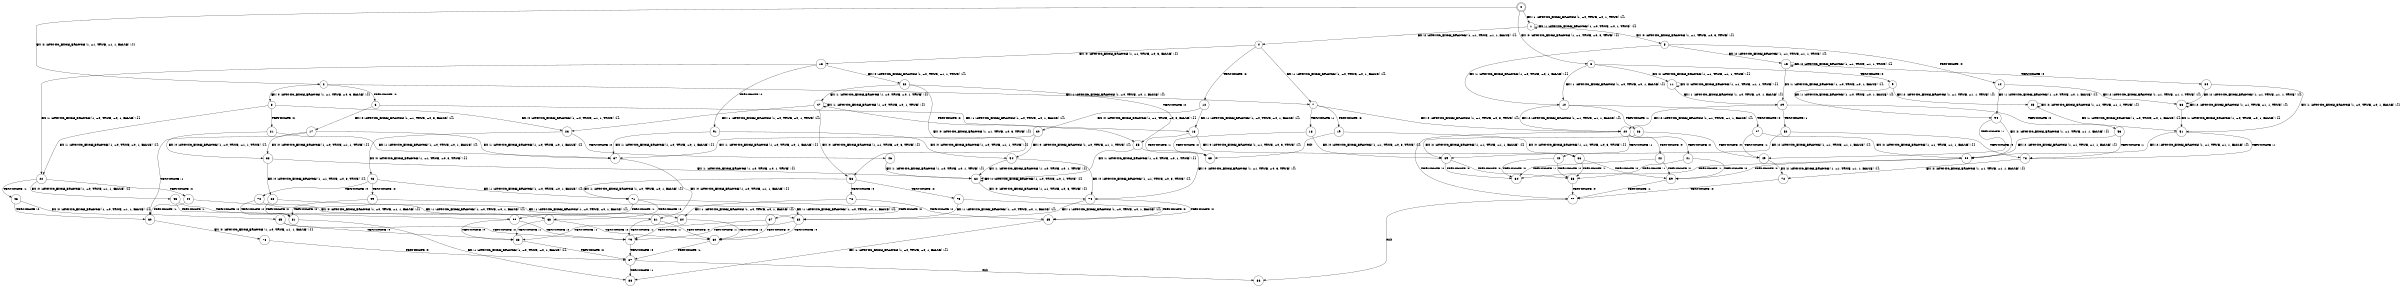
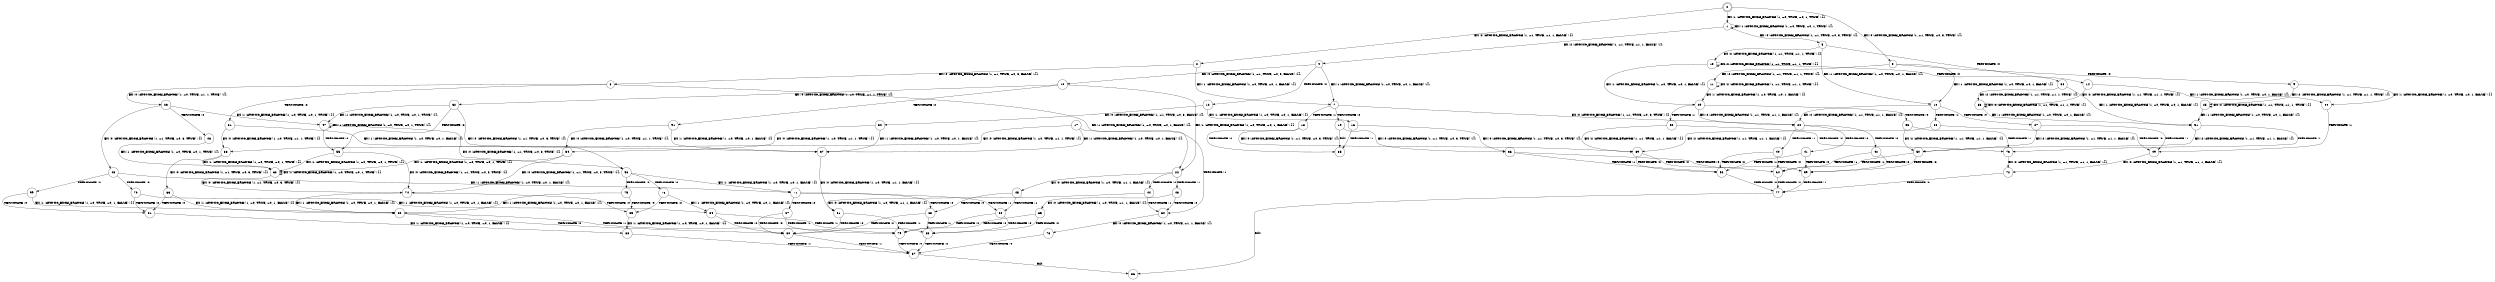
(376, 105) -> none
(694, 117) -> (244, 118)
(1430, 138) -> (1778, 182)
(2007, 151) -> none
(630, 269) -> (769, 244)
